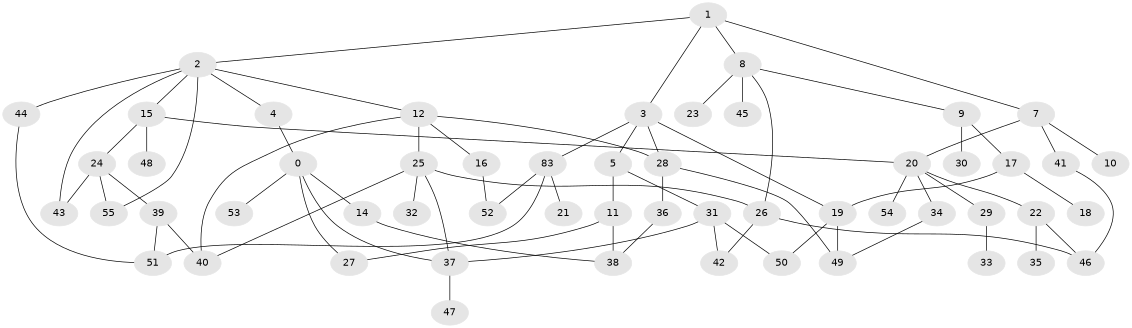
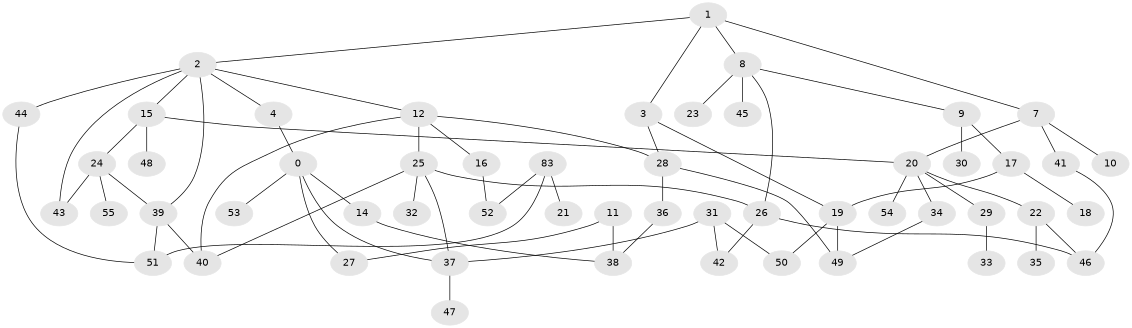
(601, 137) -> none
(183, 156) -> (202, 146)
(613, 164) -> none
